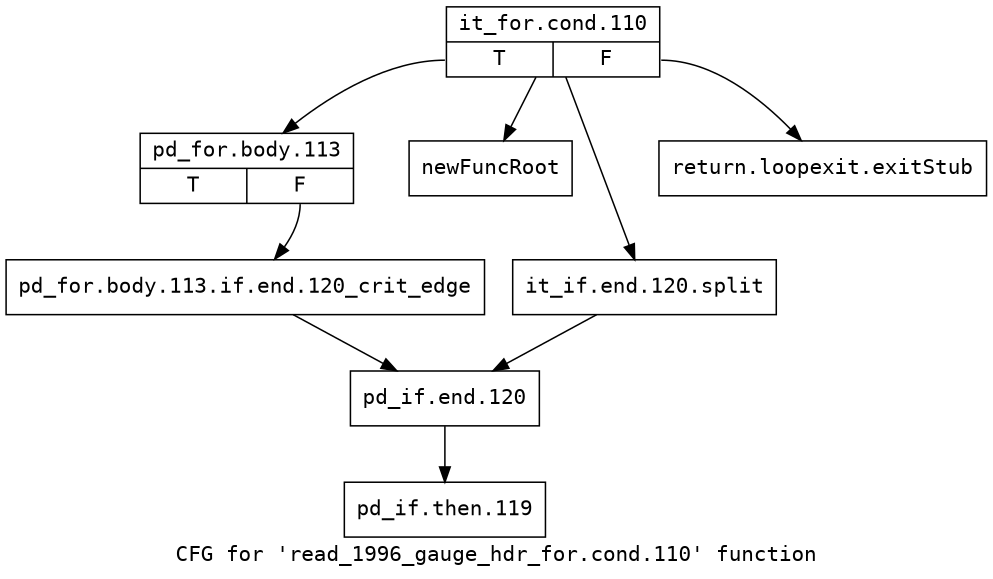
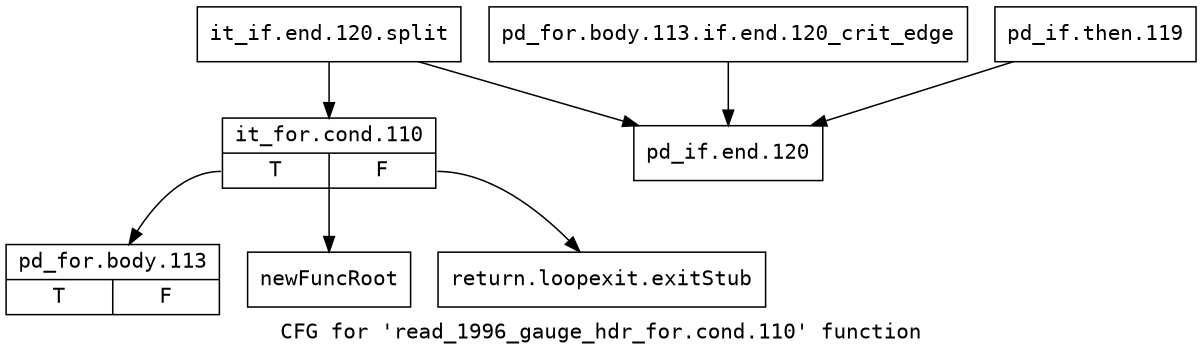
(597, 161) -> (329, 82)
(296, 227) -> none
(445, 447) -> (920, 91)
